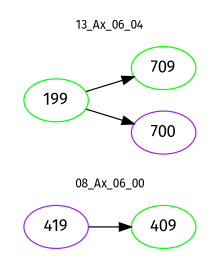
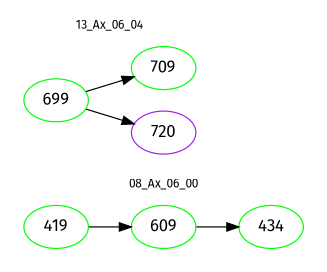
(56, 100) -> (56, 100)
(164, 133) -> (164, 133)
(56, 227) -> (56, 227)
(164, 227) -> (164, 227)
none -> (271, 227)
